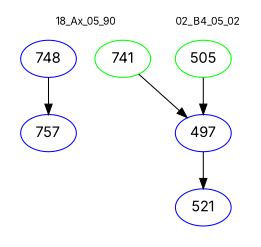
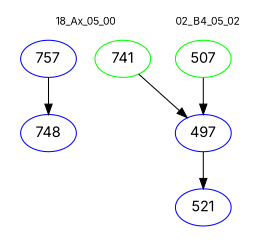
(86, 22) -> (86, 22)
(203, 59) -> (203, 59)
(49, 91) -> (49, 91)
